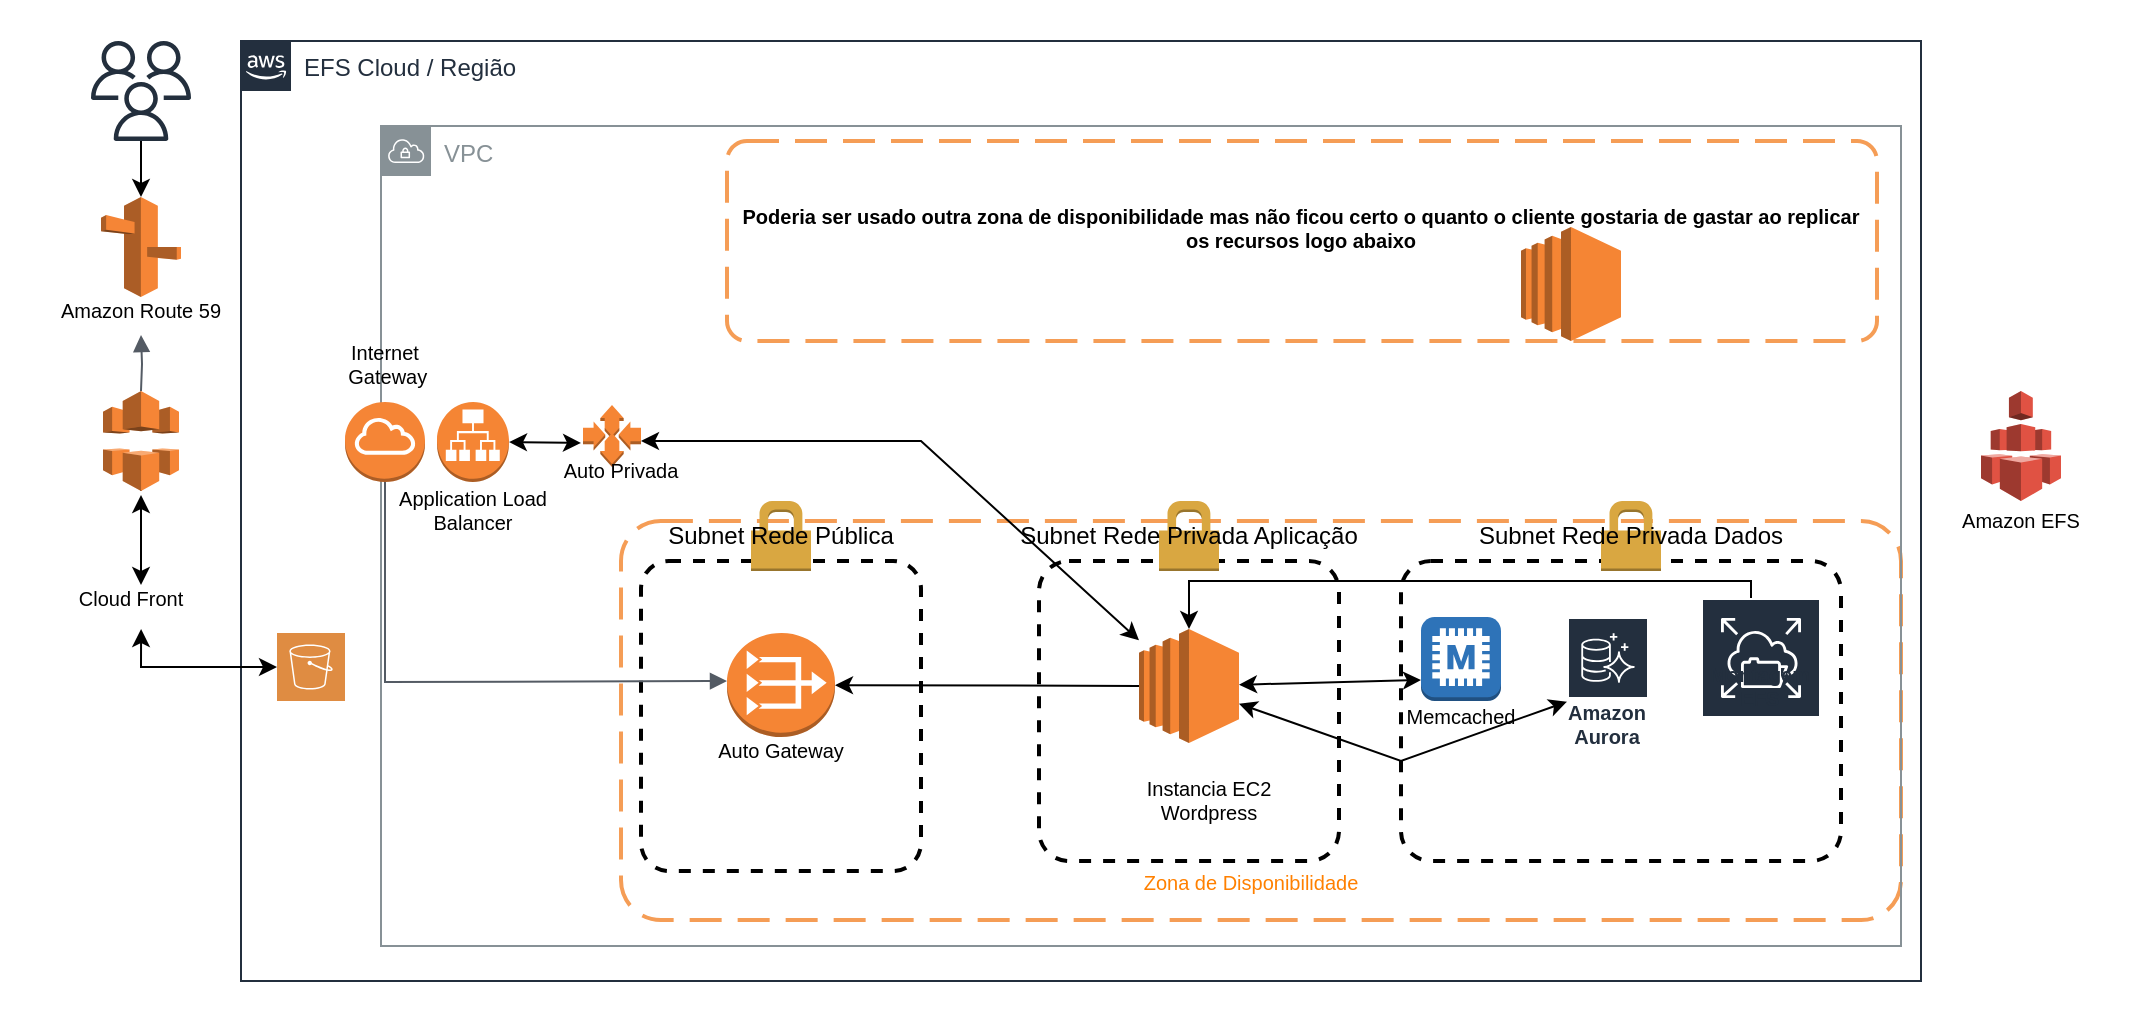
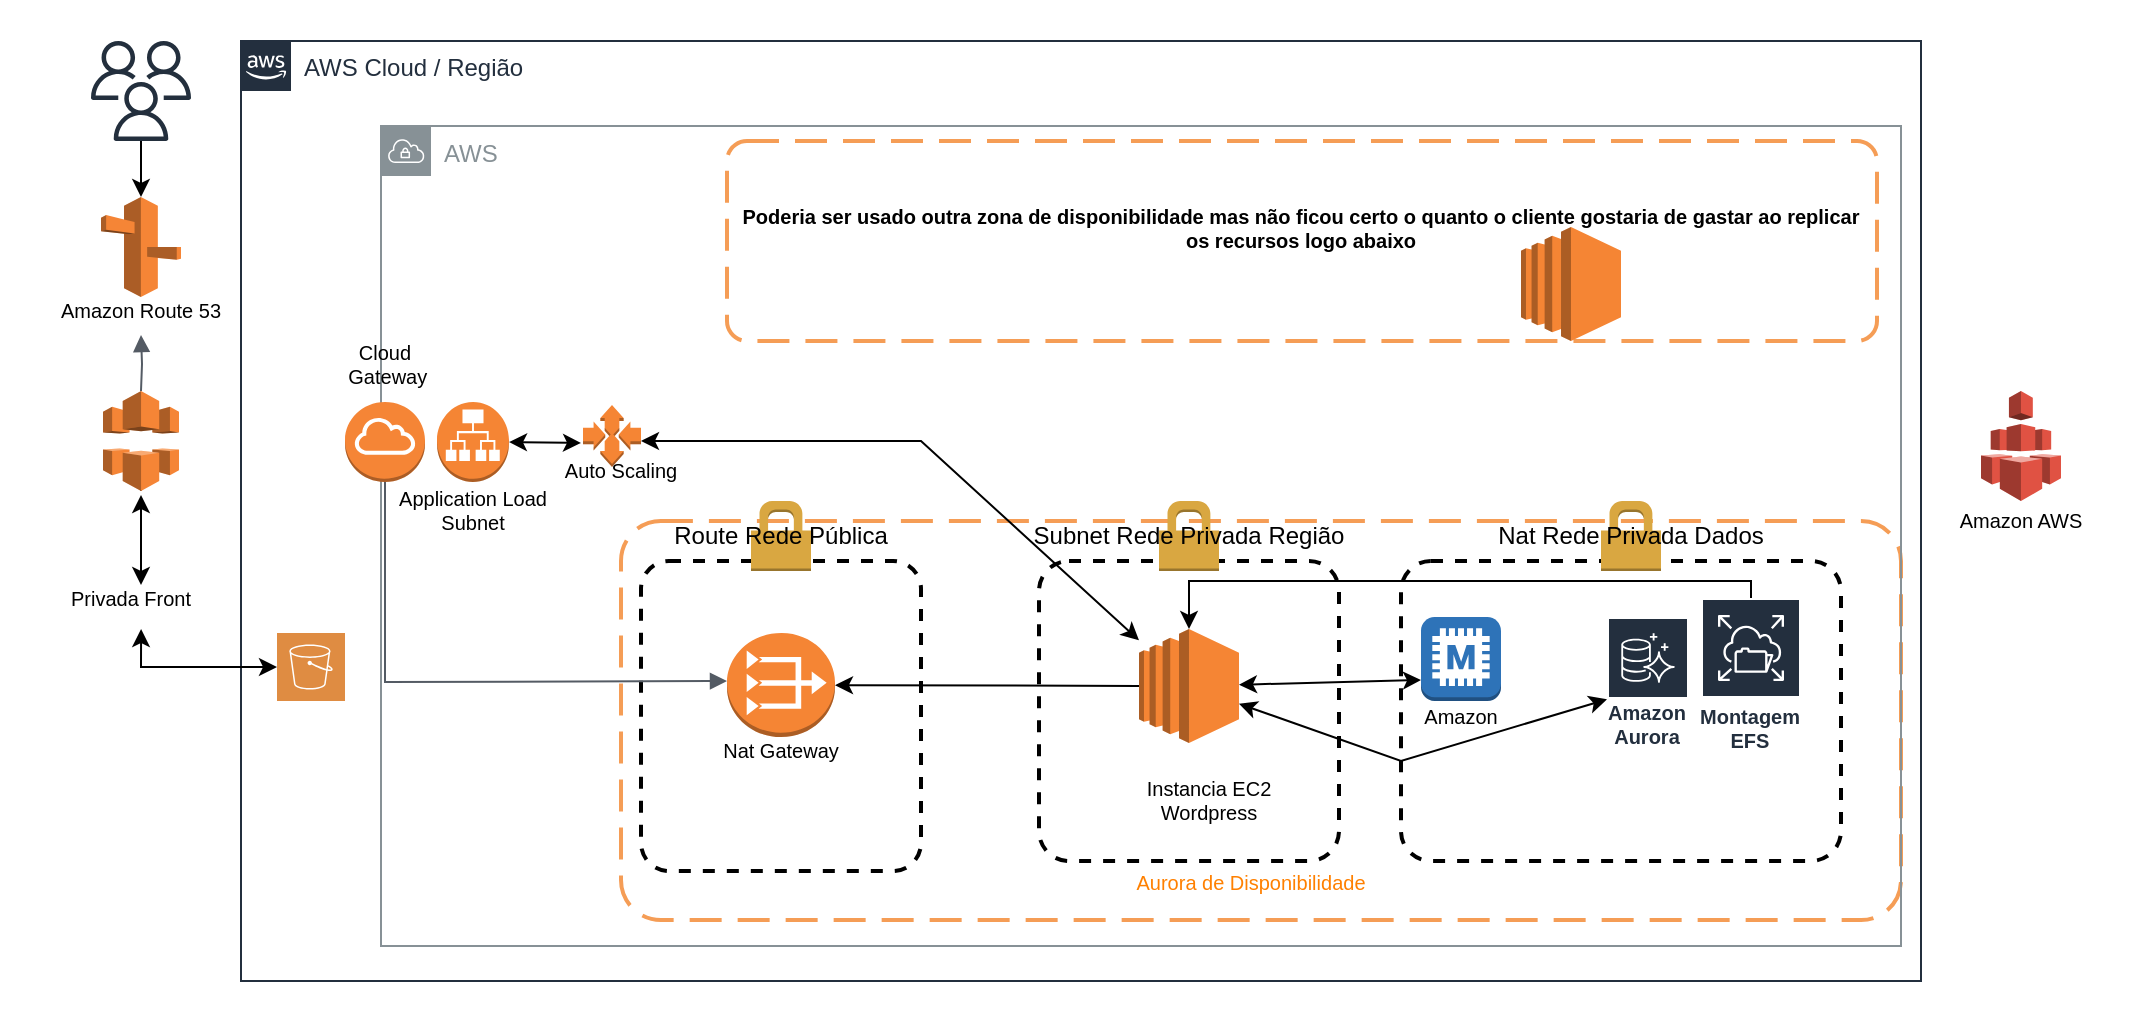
(410, 69) -> (410, 69)
(465, 155) -> (465, 155)
(142, 311) -> (142, 311)
(386, 365) -> (386, 365)
(622, 471) -> (622, 471)
(474, 511) -> (474, 511)
(2022, 521) -> (2022, 521)
(782, 537) -> (782, 537)
(1190, 537) -> (1190, 537)
(1632, 537) -> (1632, 537)
(132, 599) -> (132, 599)
(1761, 658) -> (1751, 680)
(1608, 687) -> (1648, 687)
(1462, 717) -> (1462, 717)
(782, 751) -> (782, 751)
(1252, 883) -> (1252, 883)
